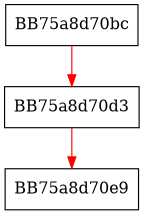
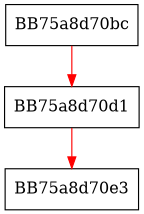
(72, 107) -> (72, 107)
(72, 189) -> (72, 189)
